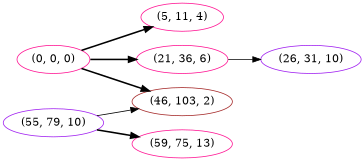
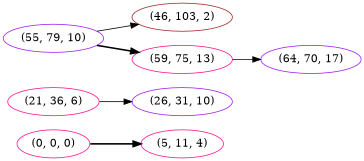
(109, 59) -> none
none -> (311, 59)
(112, 78) -> none
